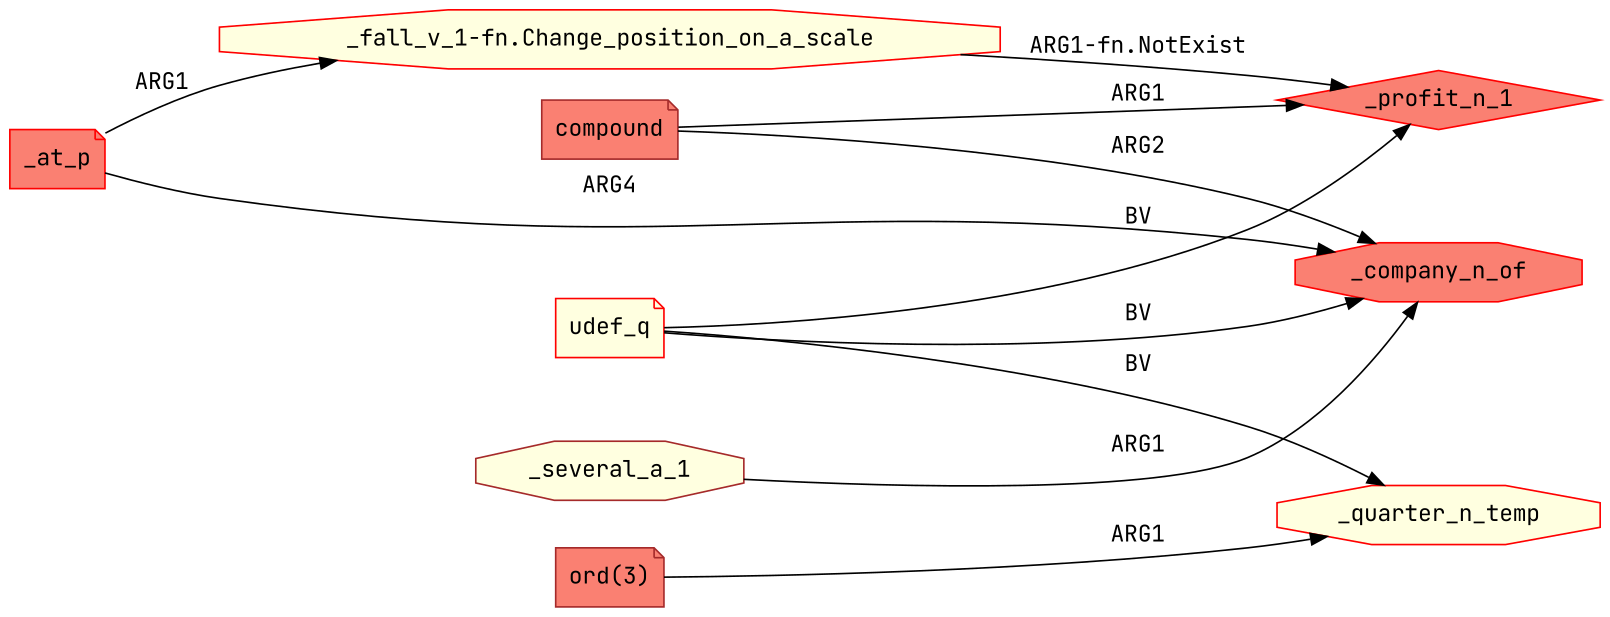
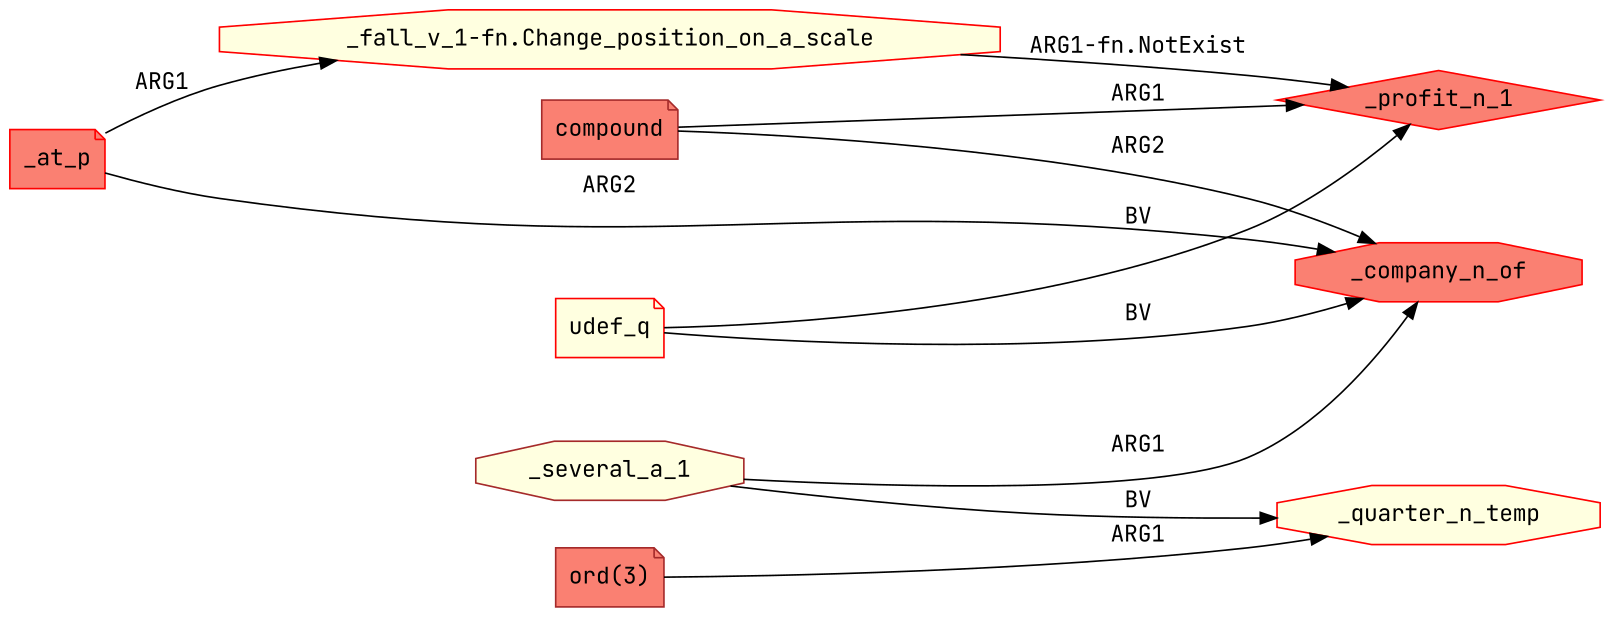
(610, 186) -> (610, 186)
(1023, 375) -> (995, 511)
